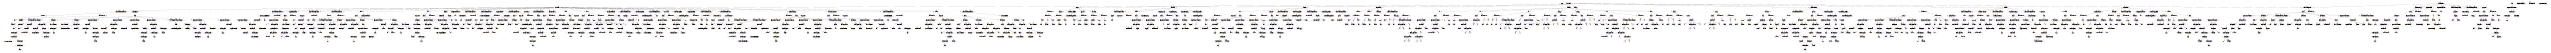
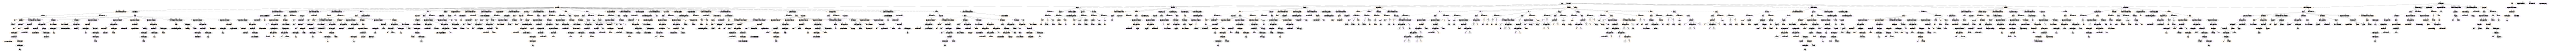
(832, 12) -> (832, 12)
